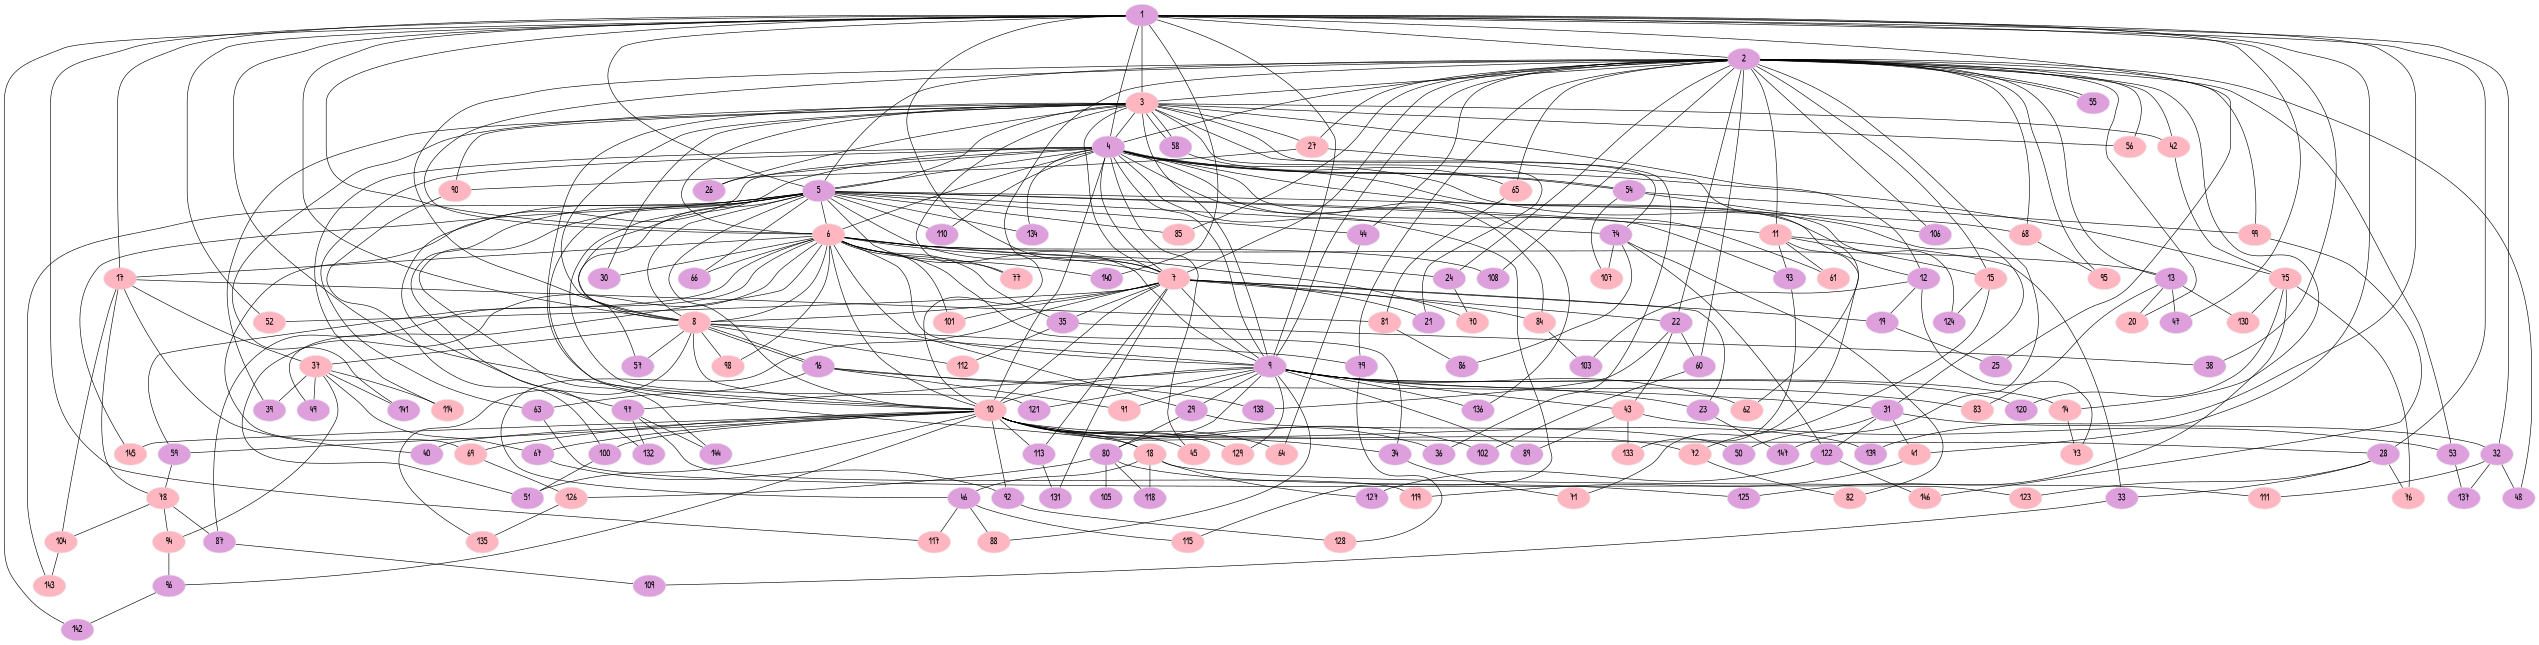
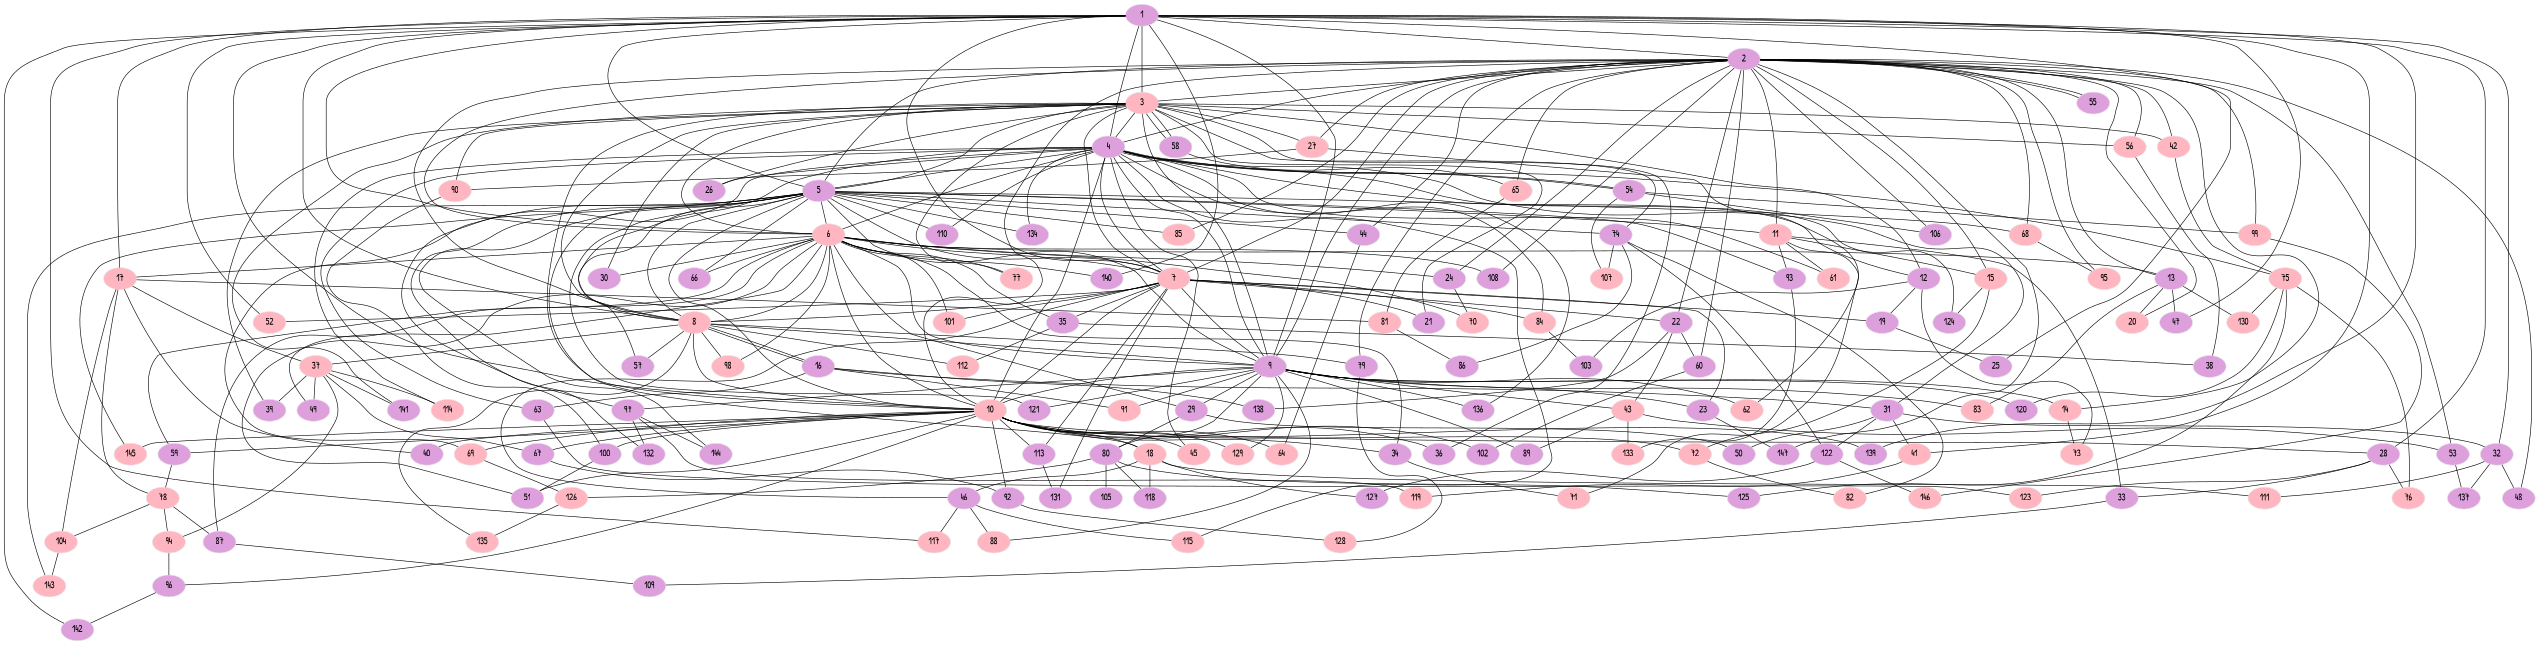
(2273, 57) -> (2198, 250)
